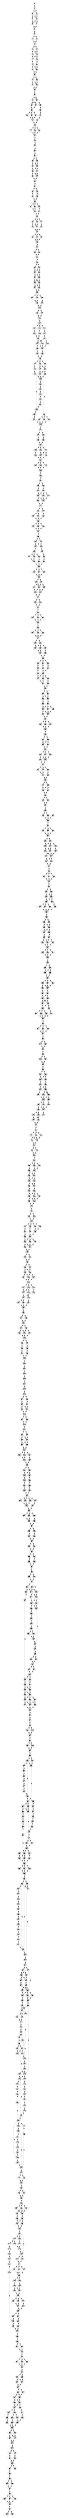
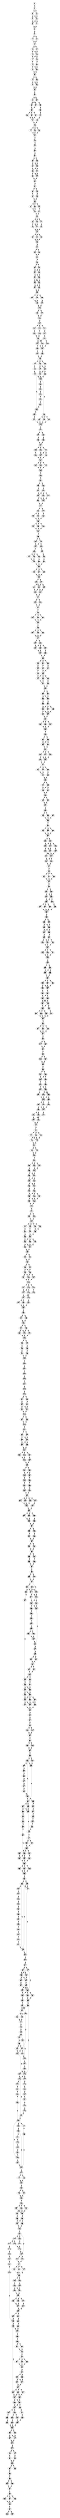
none -> (13, 2392)
